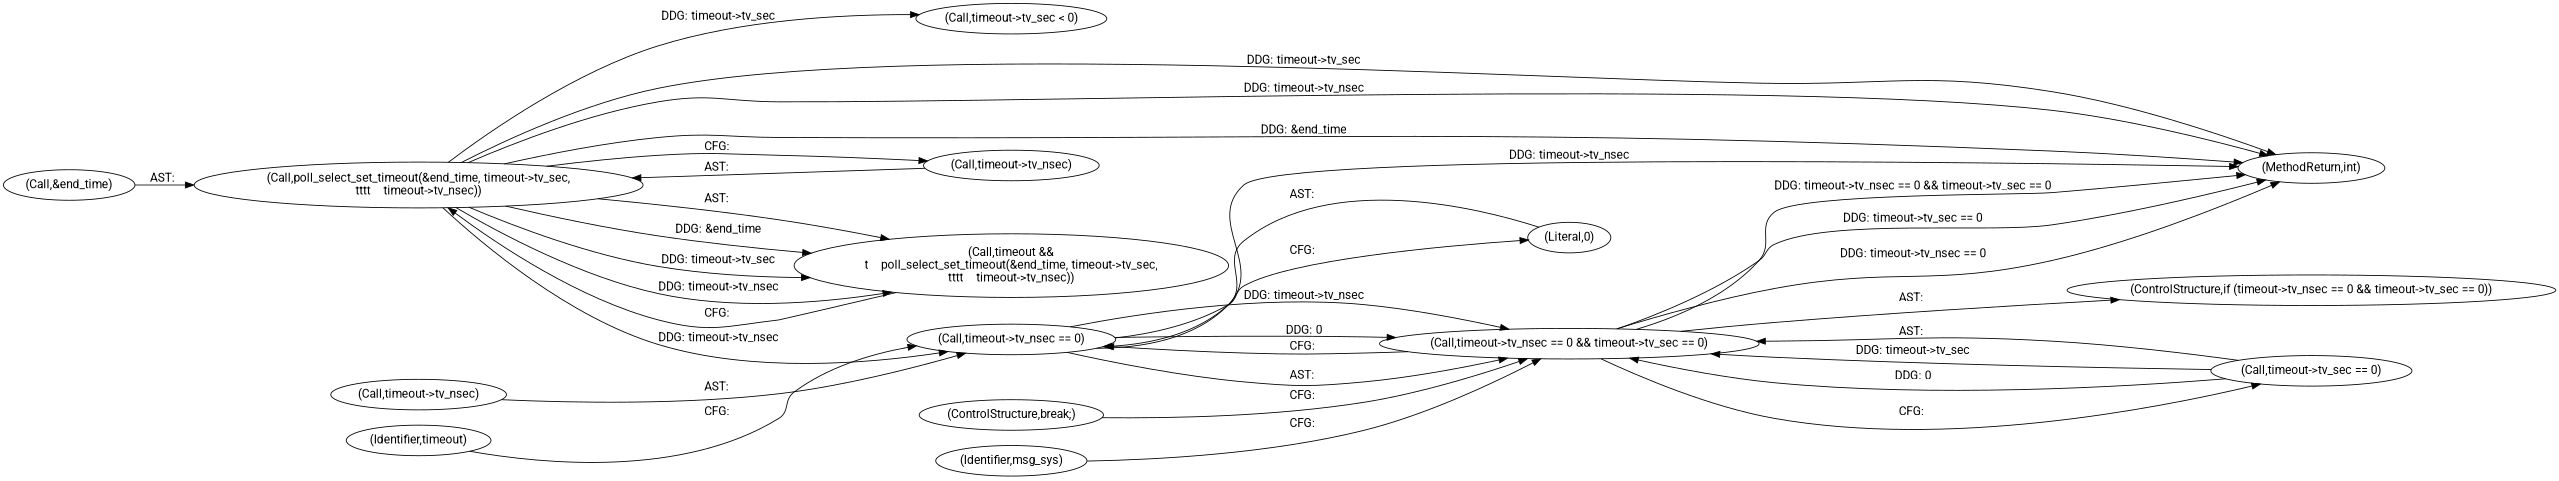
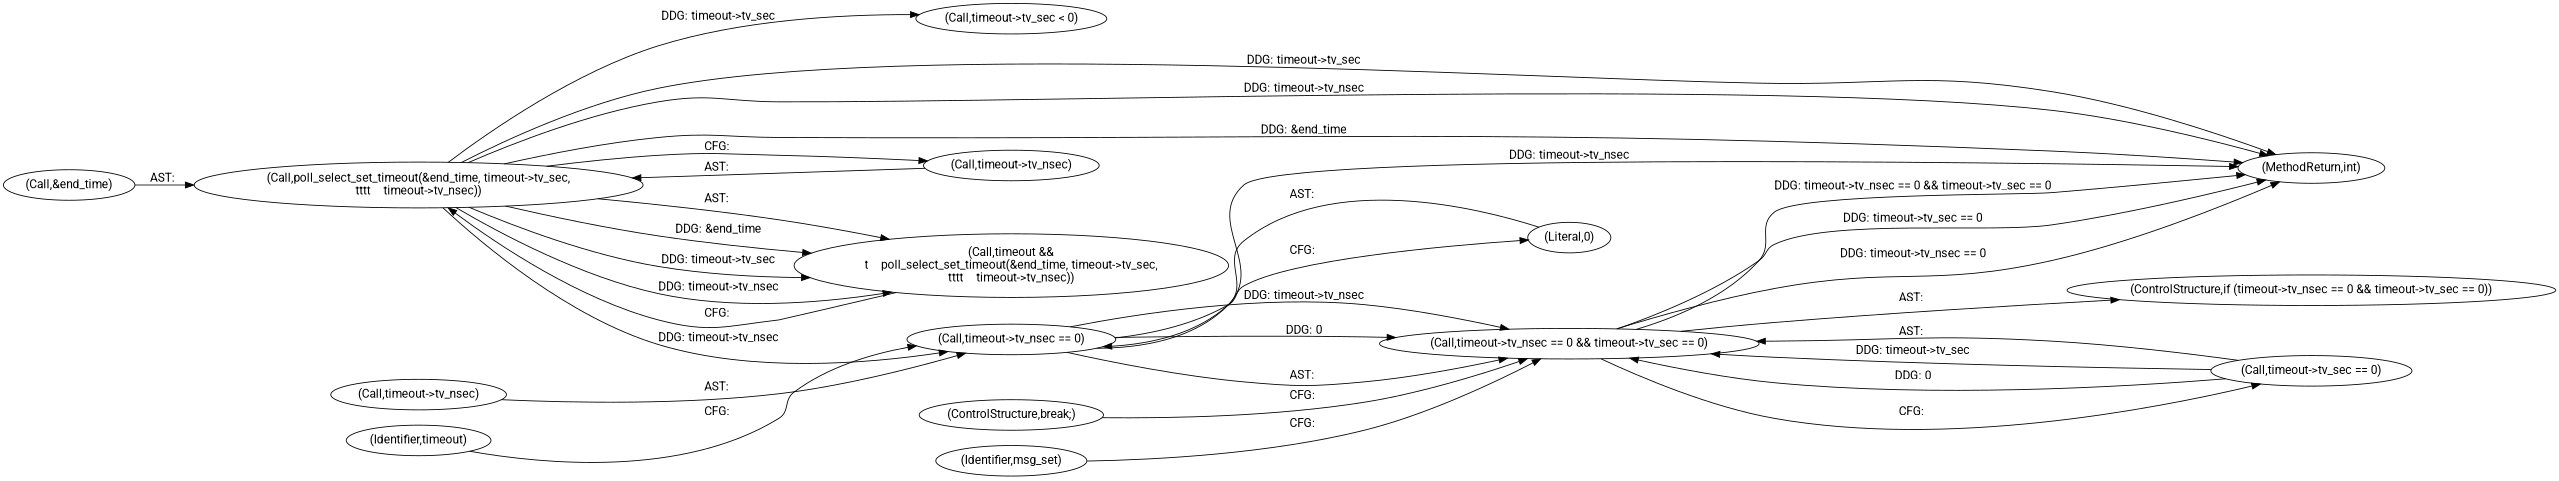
(1261, 353) -> none
(1011, 461) -> (1011, 461)
